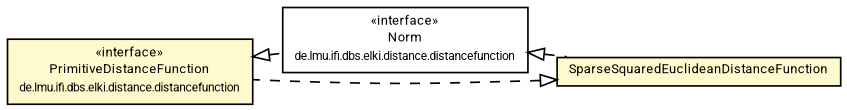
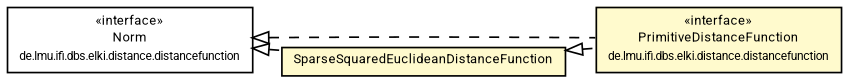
(275, 54) -> (432, 37)
